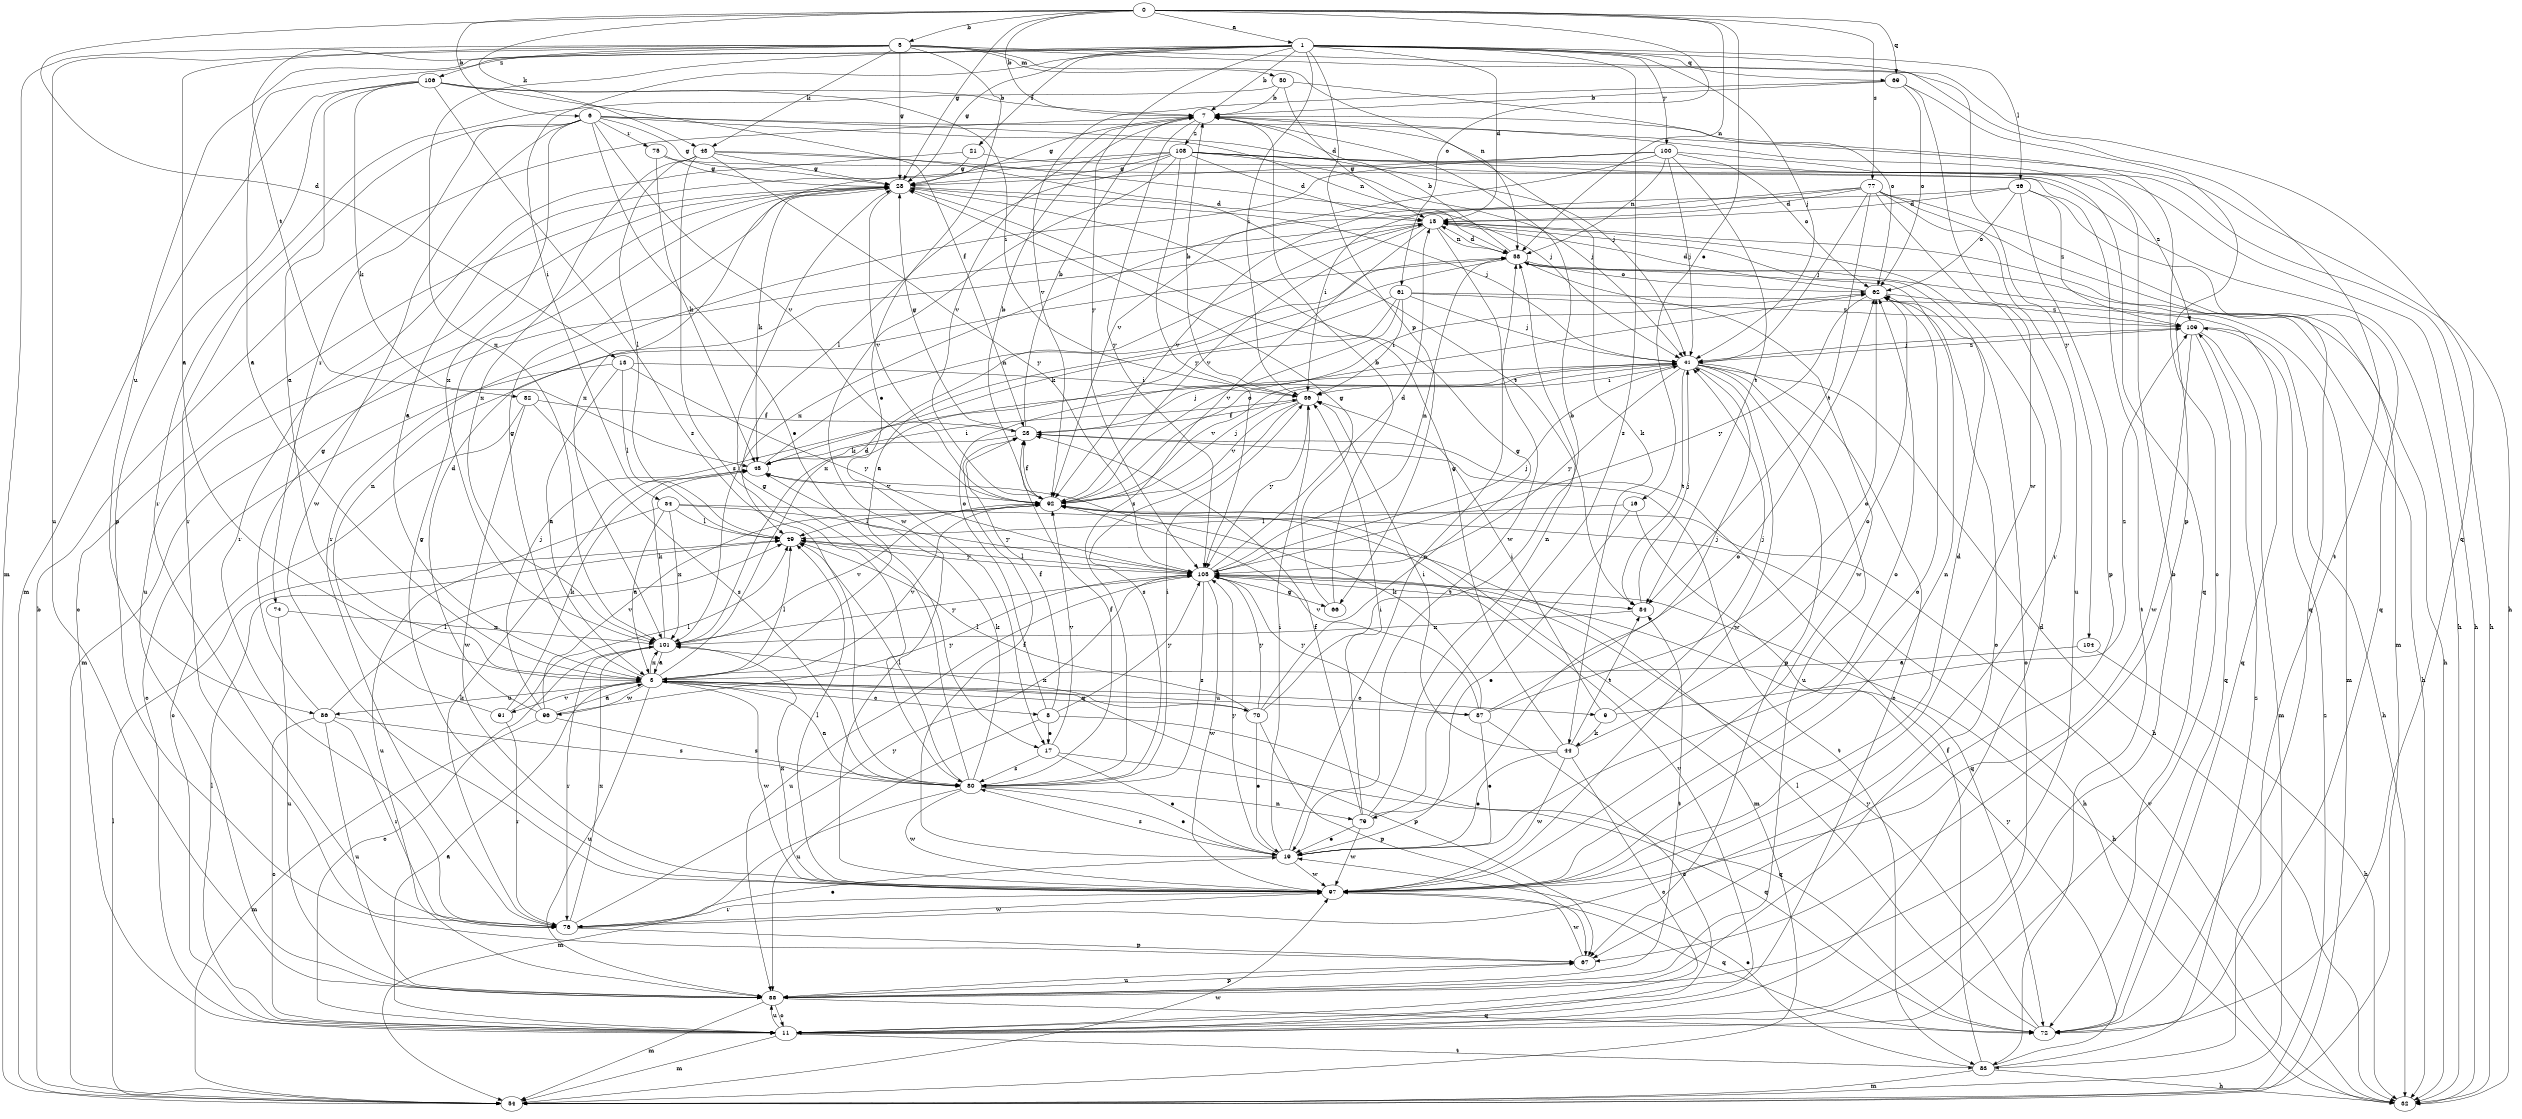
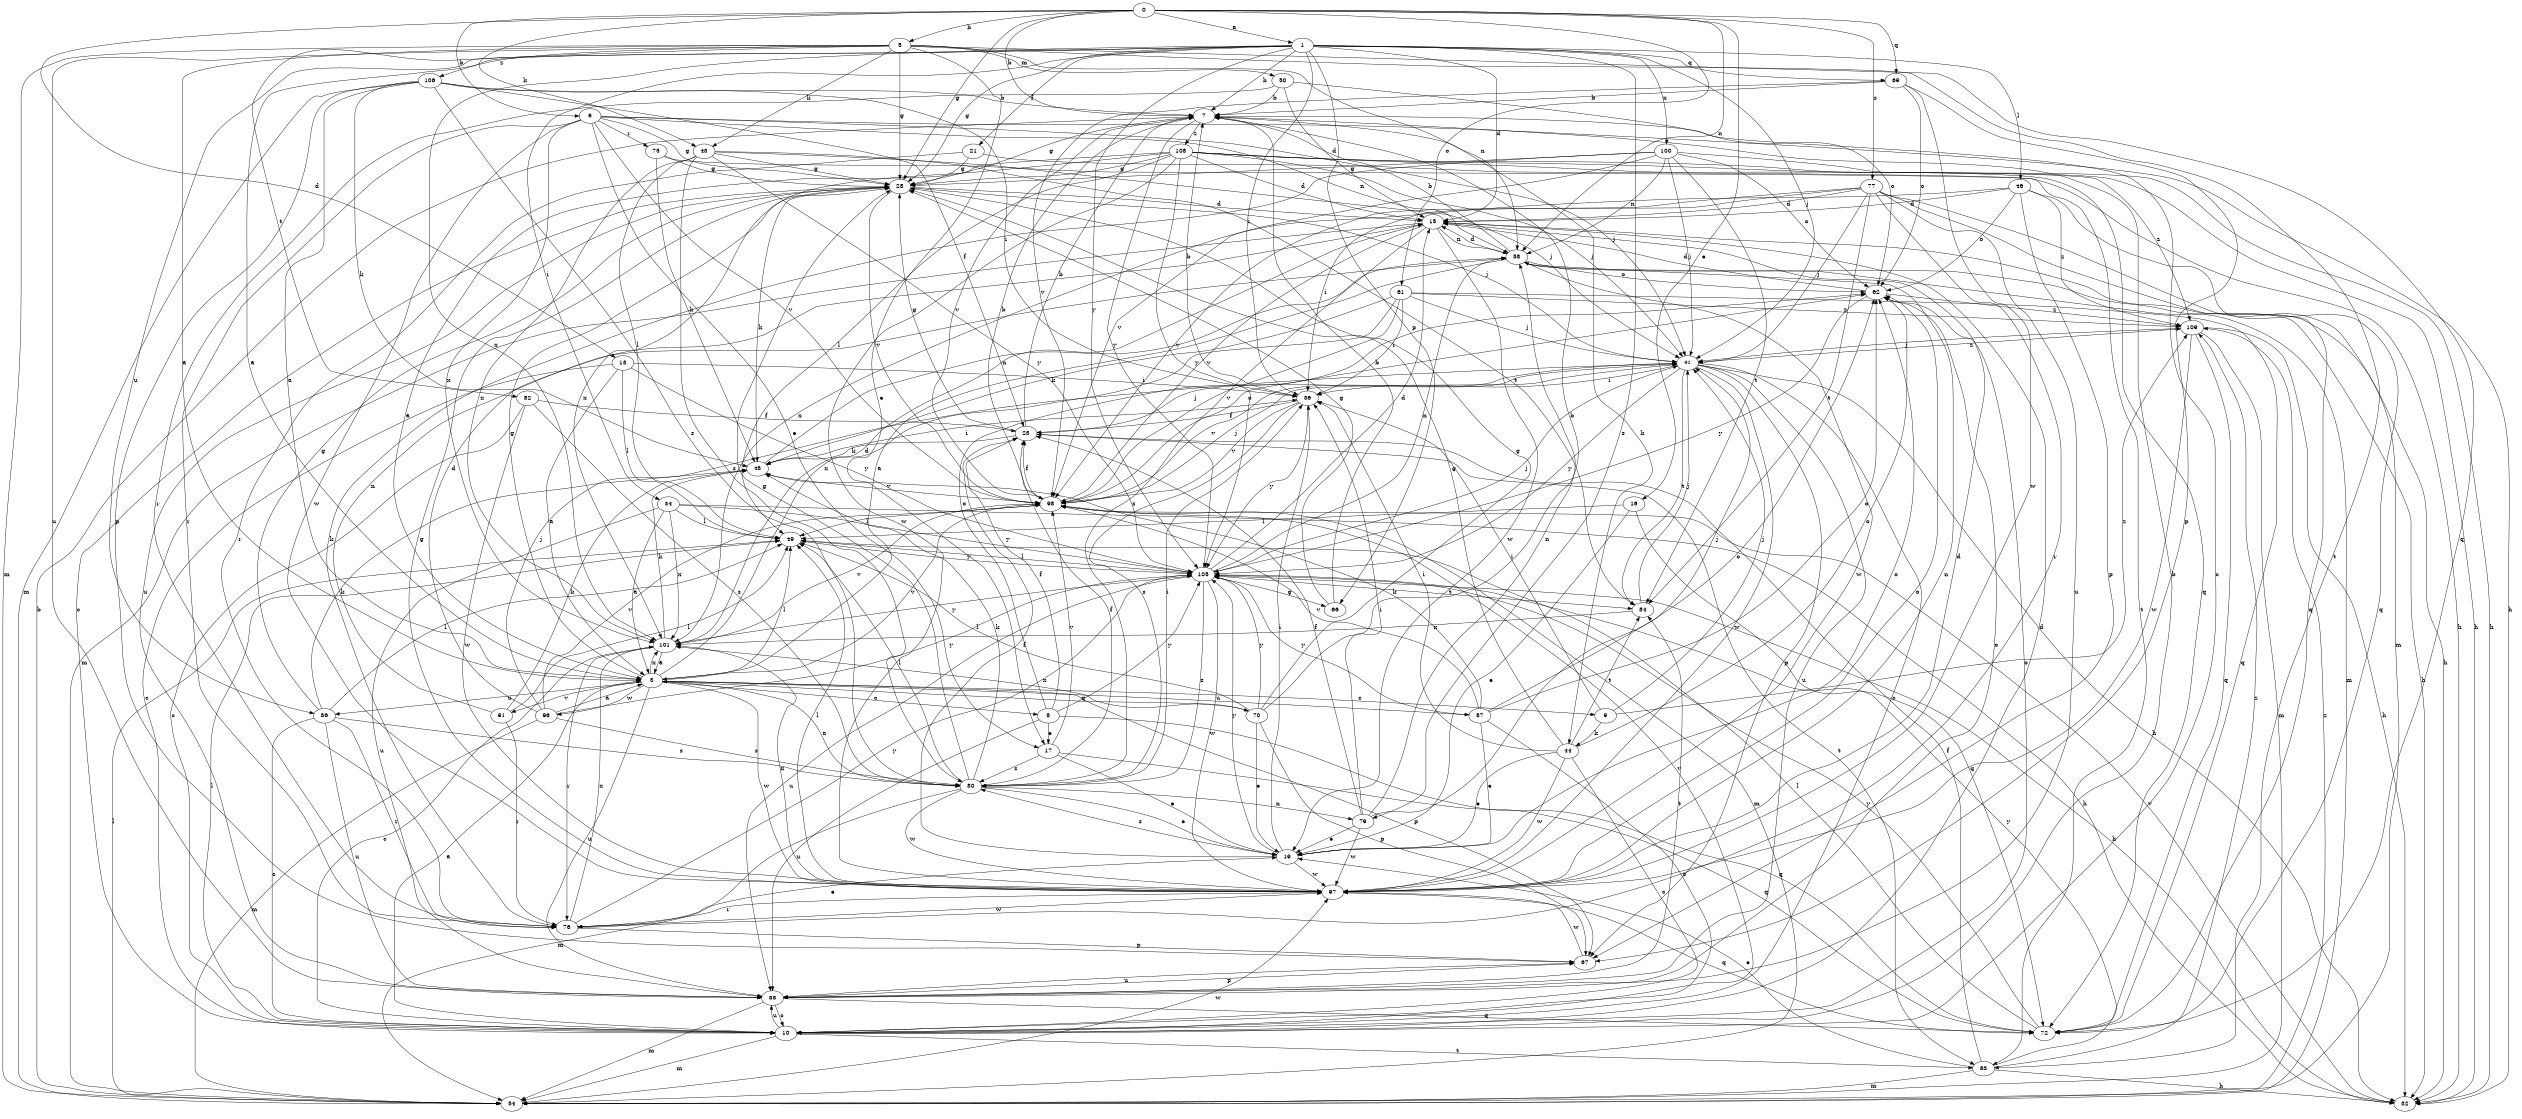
(1665, 98) -> (1665, 98)
(1051, 504) -> (1051, 504)
(332, 539) -> (332, 539)
(1431, 546) -> none
(277, 610) -> none
(2089, 645) -> none
(493, 653) -> (466, 506)
(786, 1033) -> (786, 1033)
